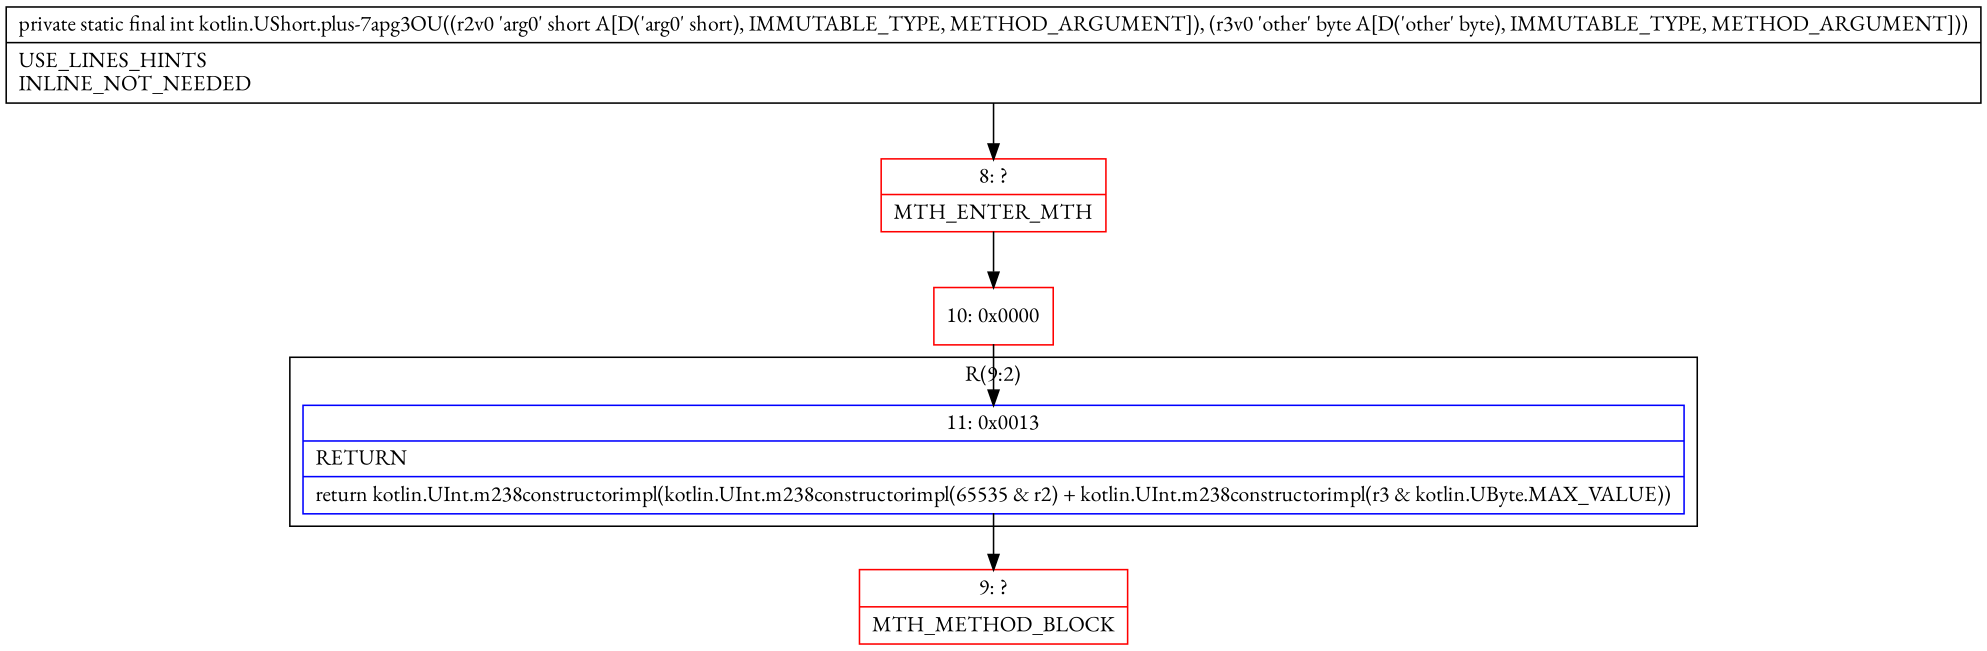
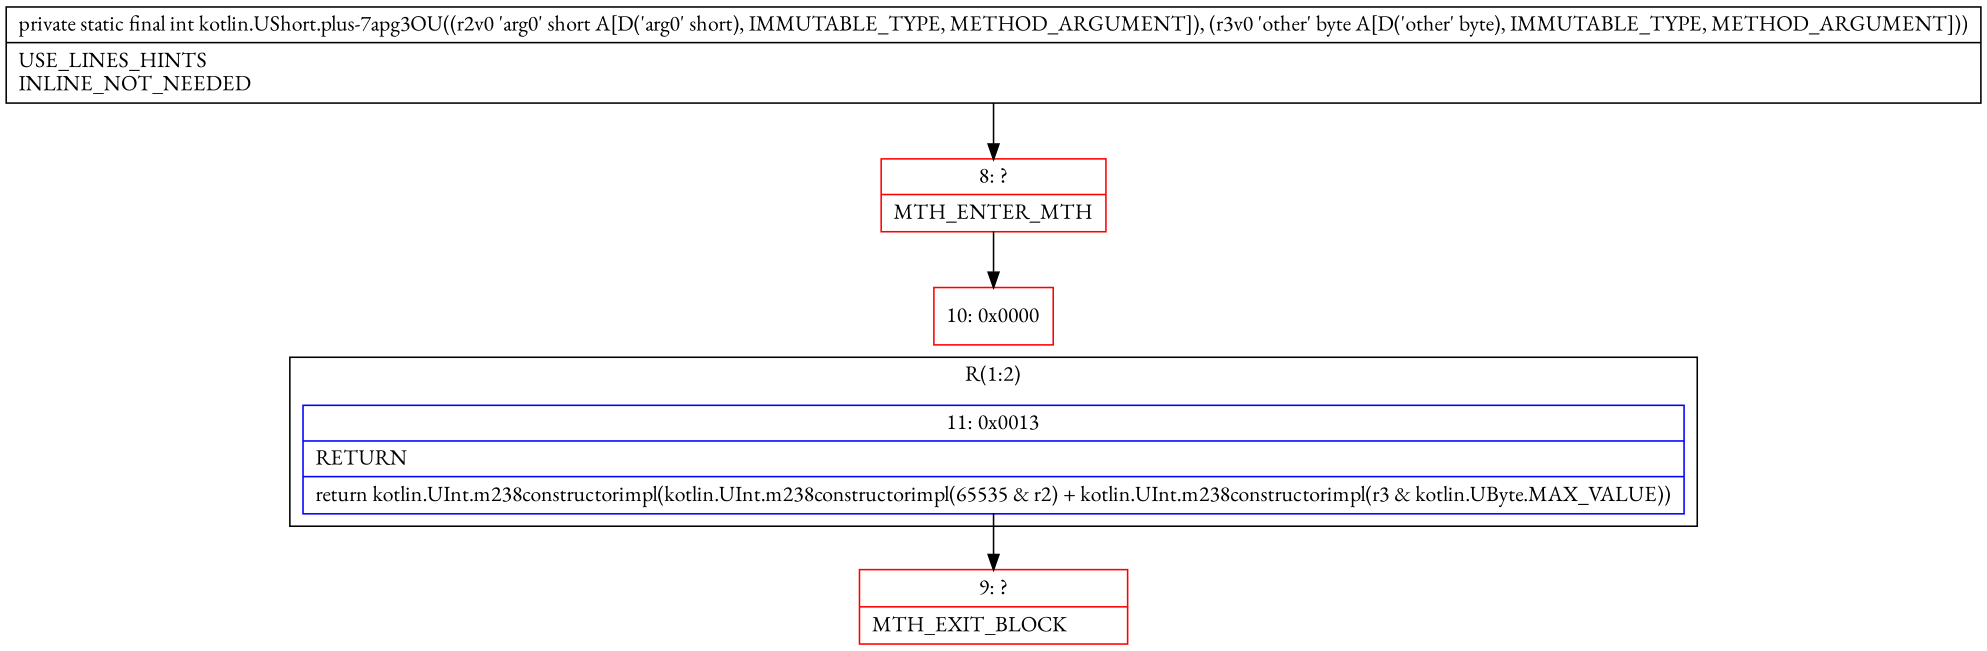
(994, 367) -> none
(994, 375) -> (994, 375)
(994, 625) -> (970, 625)
